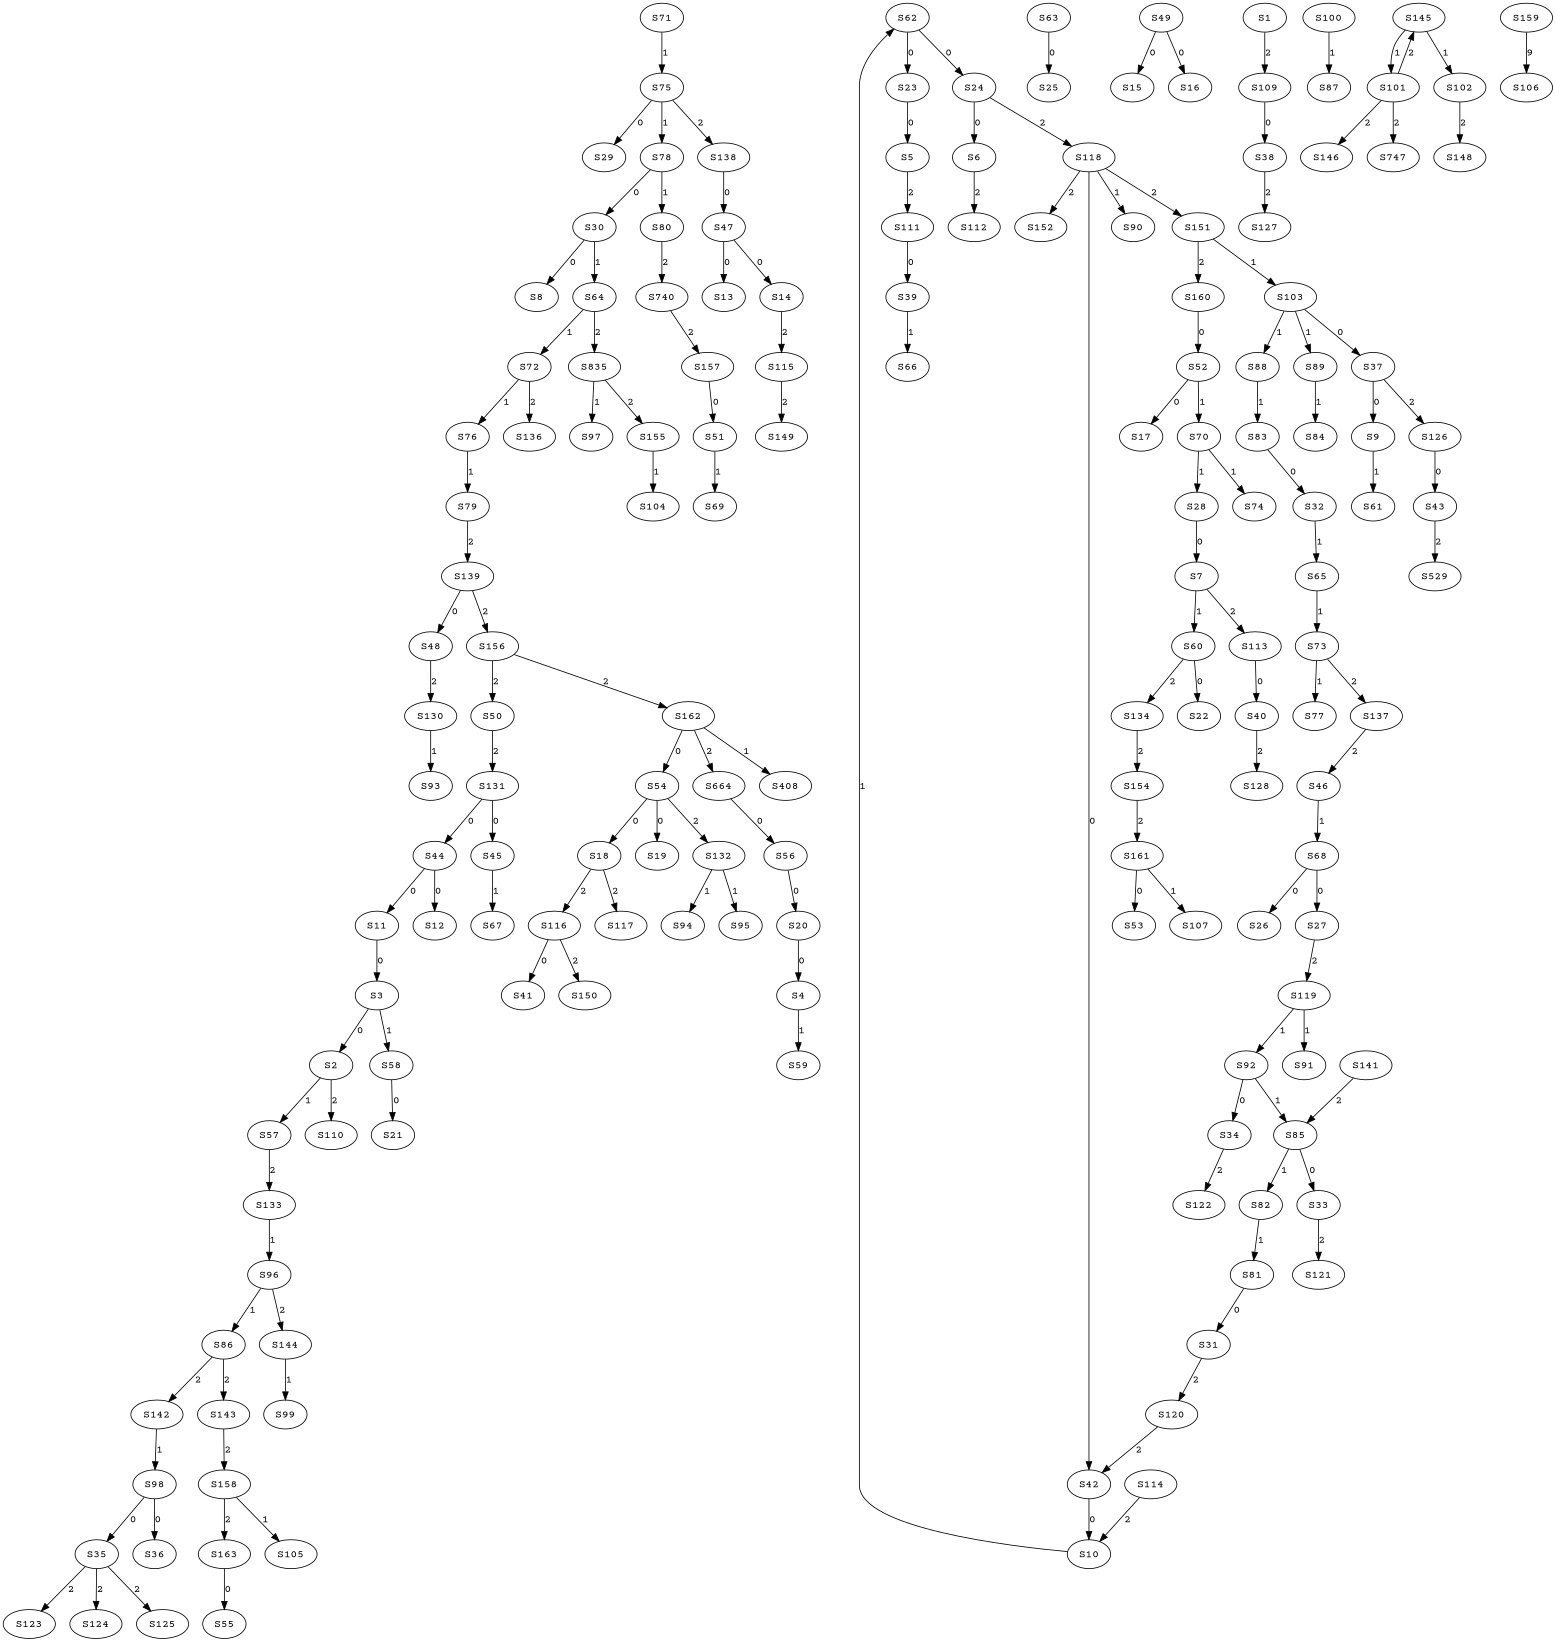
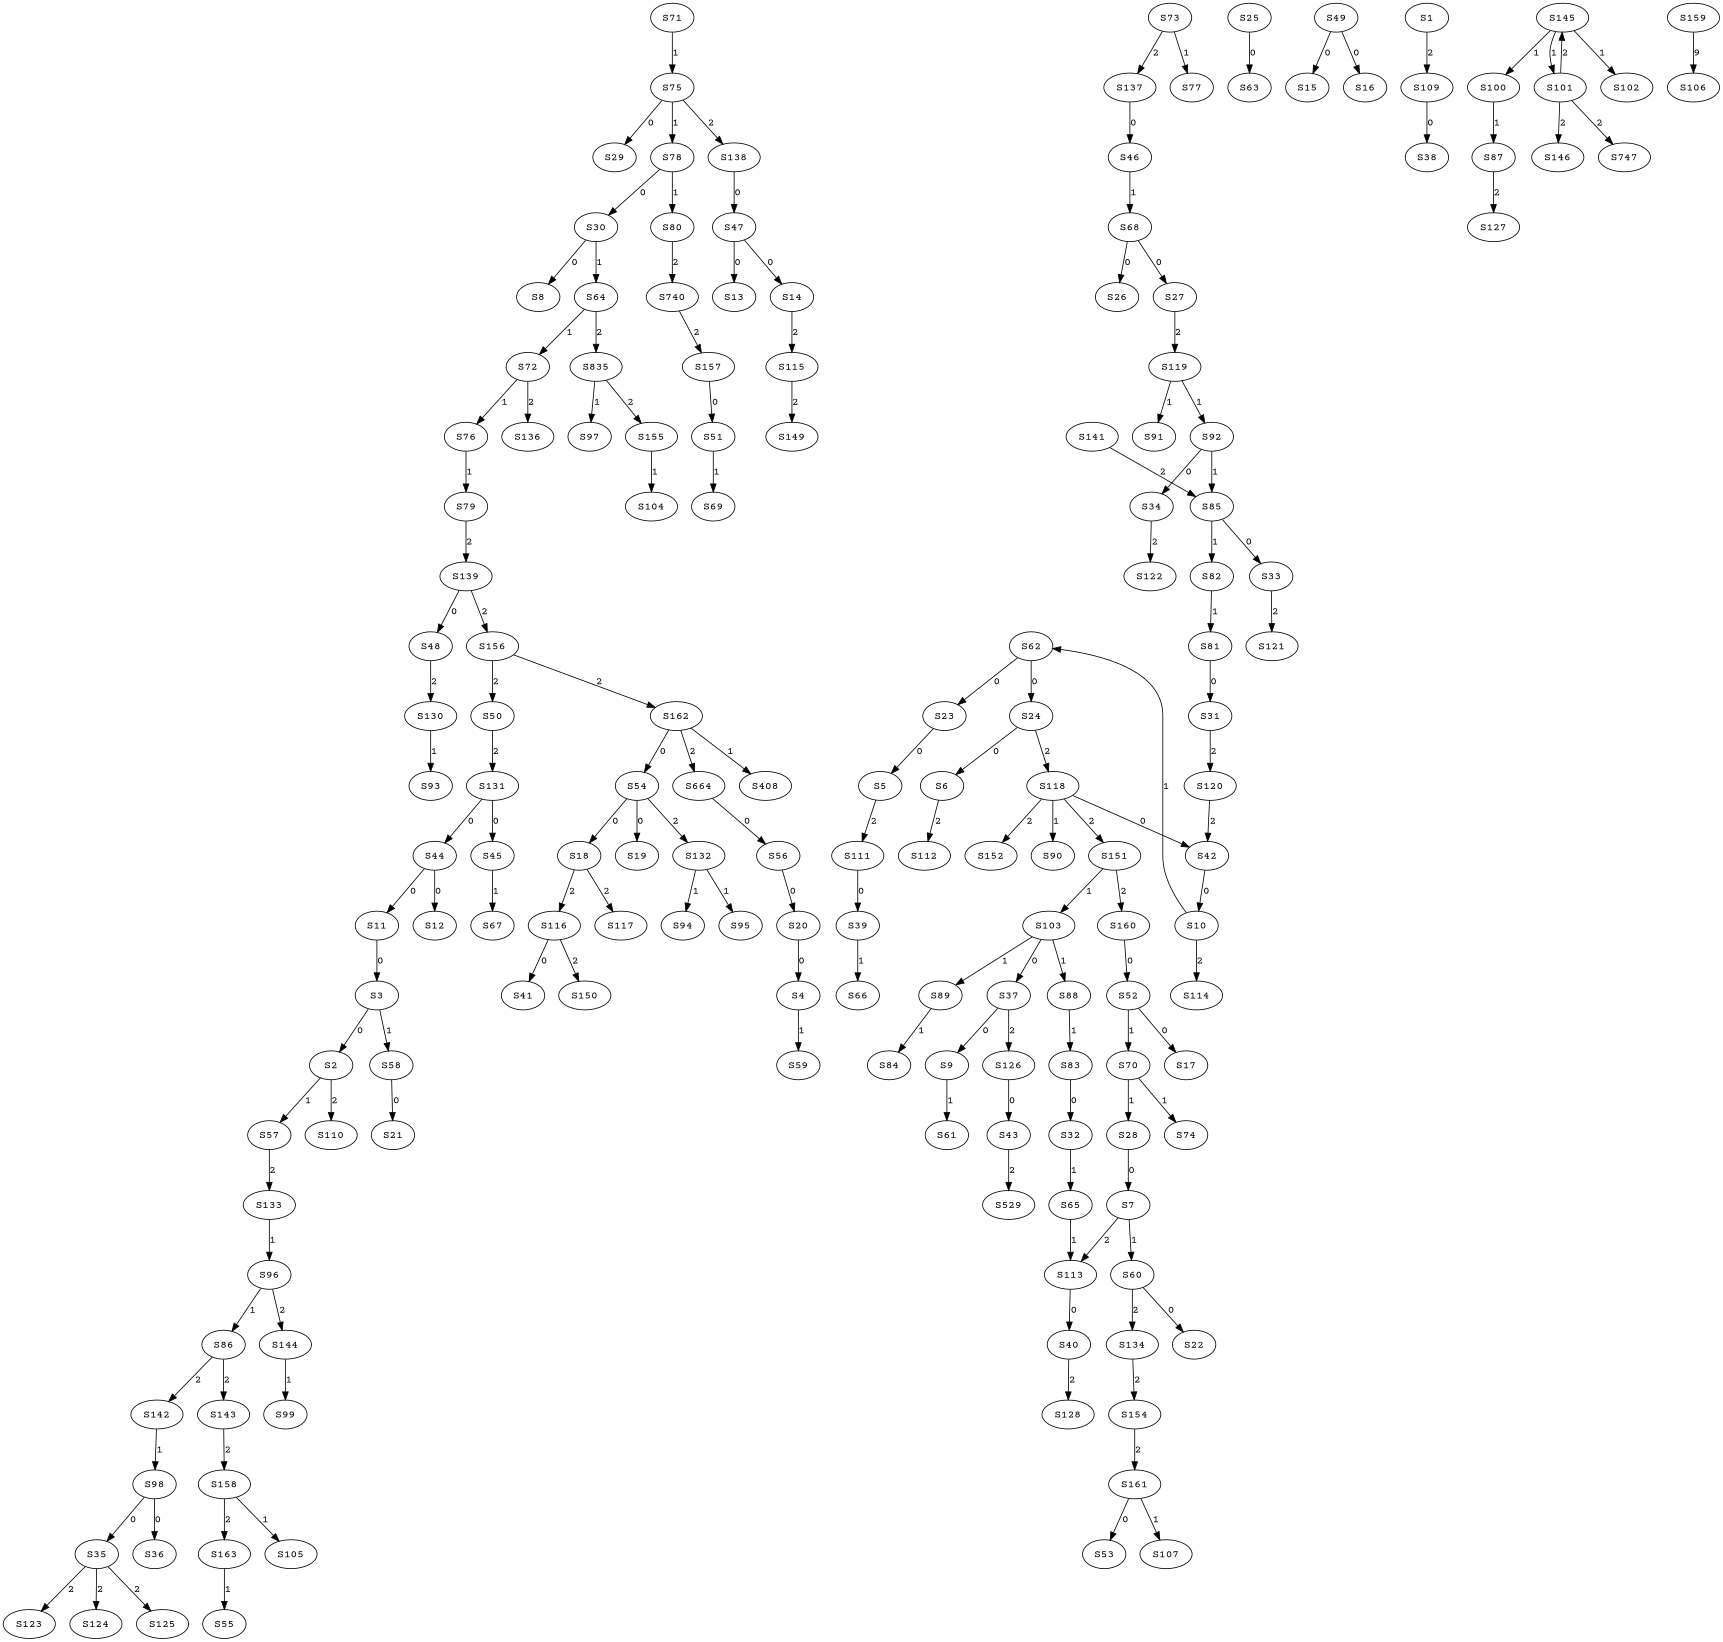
(1049, 49) -> (1250, 49)
none -> (1531, 50)
(1460, 157) -> none
(1265, 188) -> (1494, 188)
(1317, 607) -> (1071, 1236)
(1355, 751) -> (1134, 122)
(1122, 1516) -> (1197, 956)
(228, 1589) -> (228, 1589)
